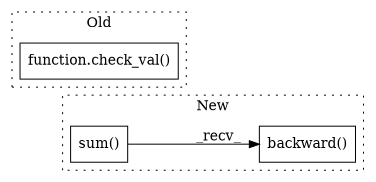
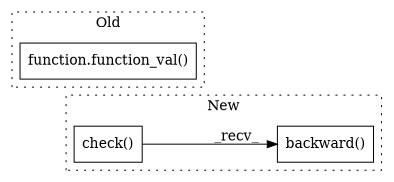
(99, 61) -> (108, 61)
(99, 144) -> (108, 144)
